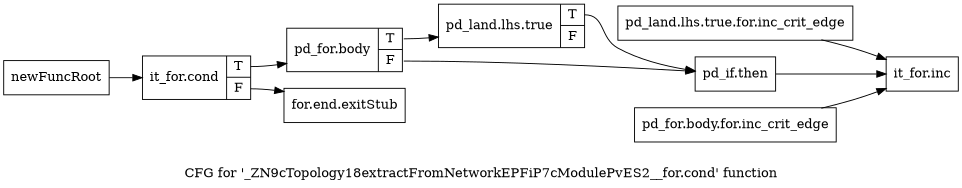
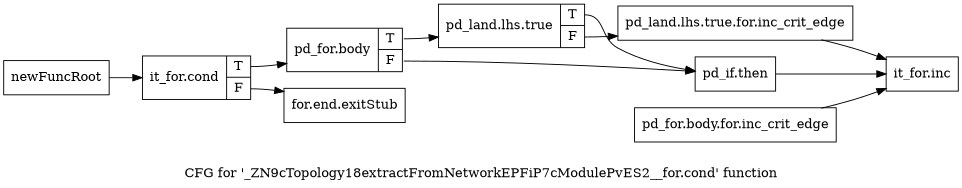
none -> (596, 37)
